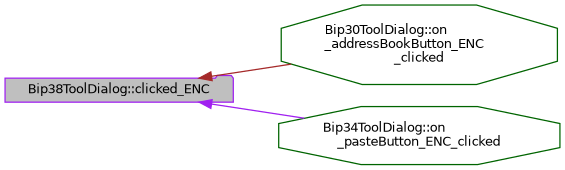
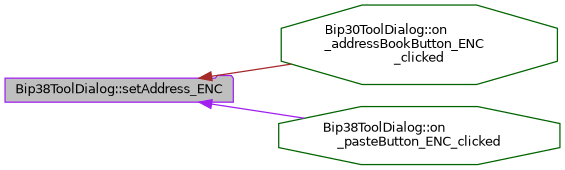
(119, 90) -> (119, 90)
(419, 136) -> (419, 136)
